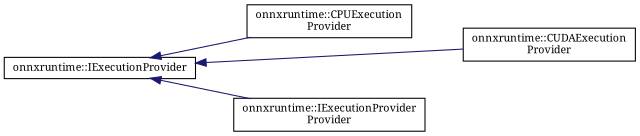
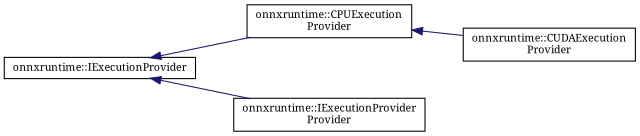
(335, 56) -> (443, 33)
